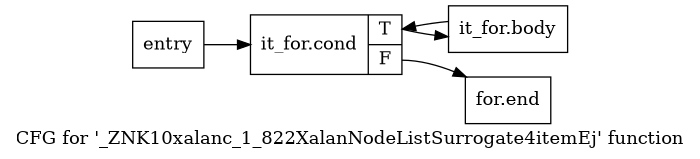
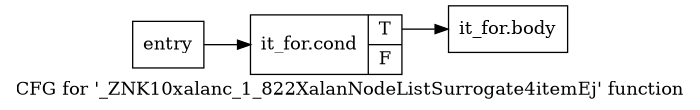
(432, 23) -> none
(508, 100) -> none
